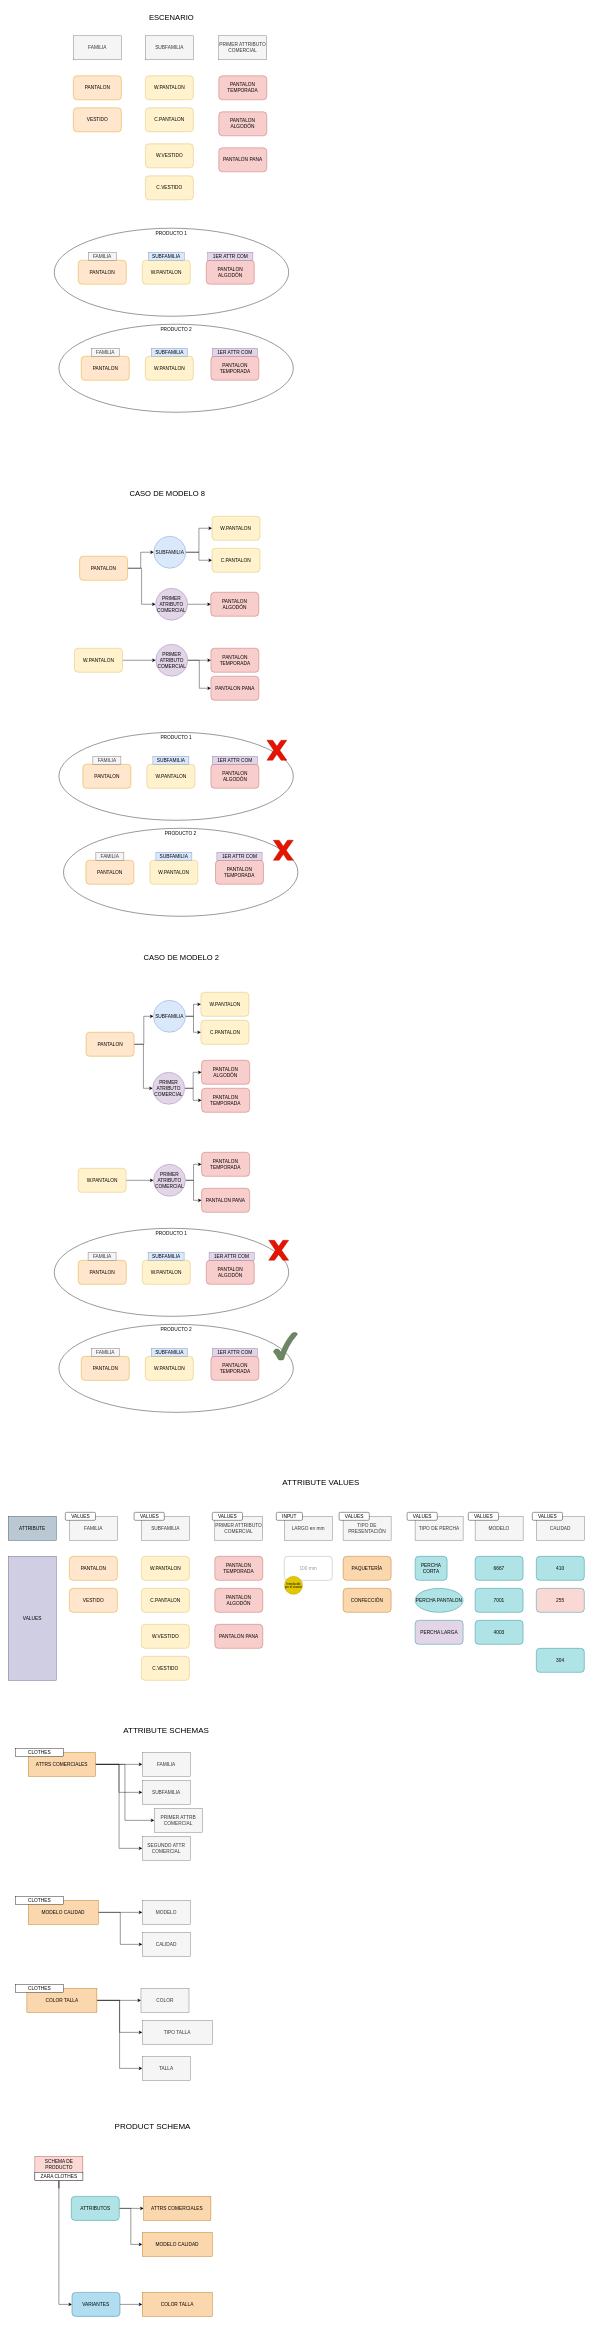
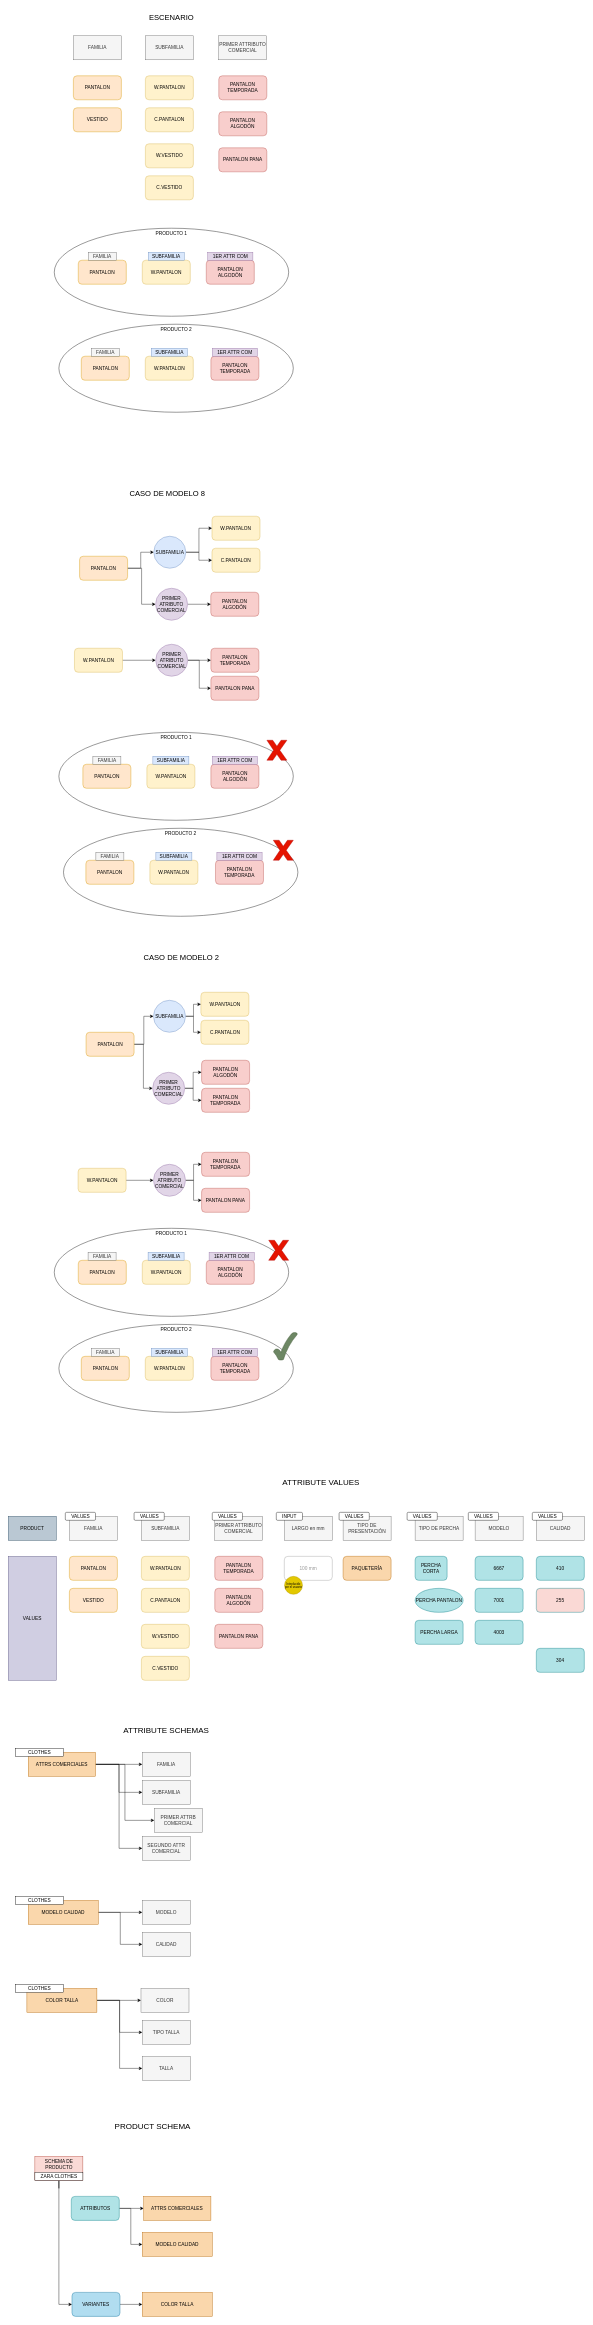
(32, 1528) -> (32, 1528)
(367, 1600) -> none
(439, 1632) -> (439, 1632)
(177, 2032) -> (166, 2032)
